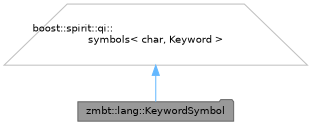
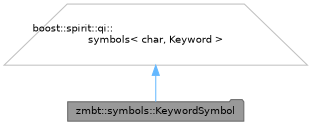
(156, 111) -> (156, 111)
